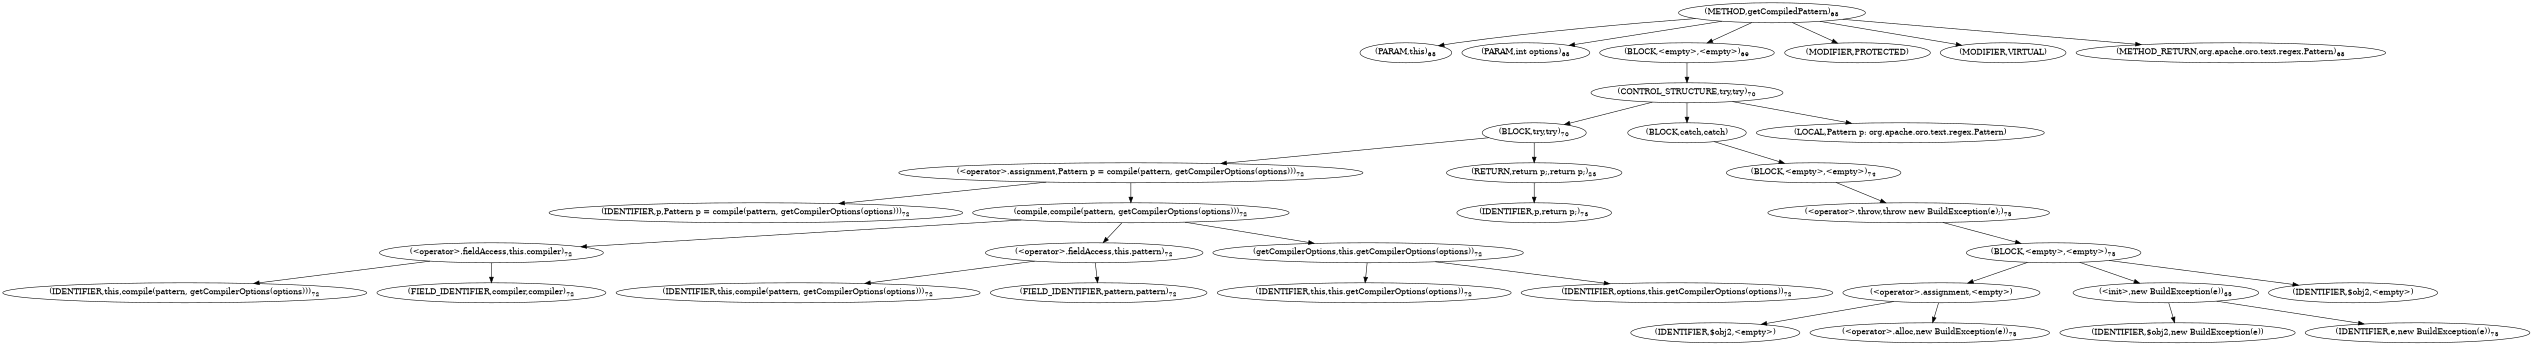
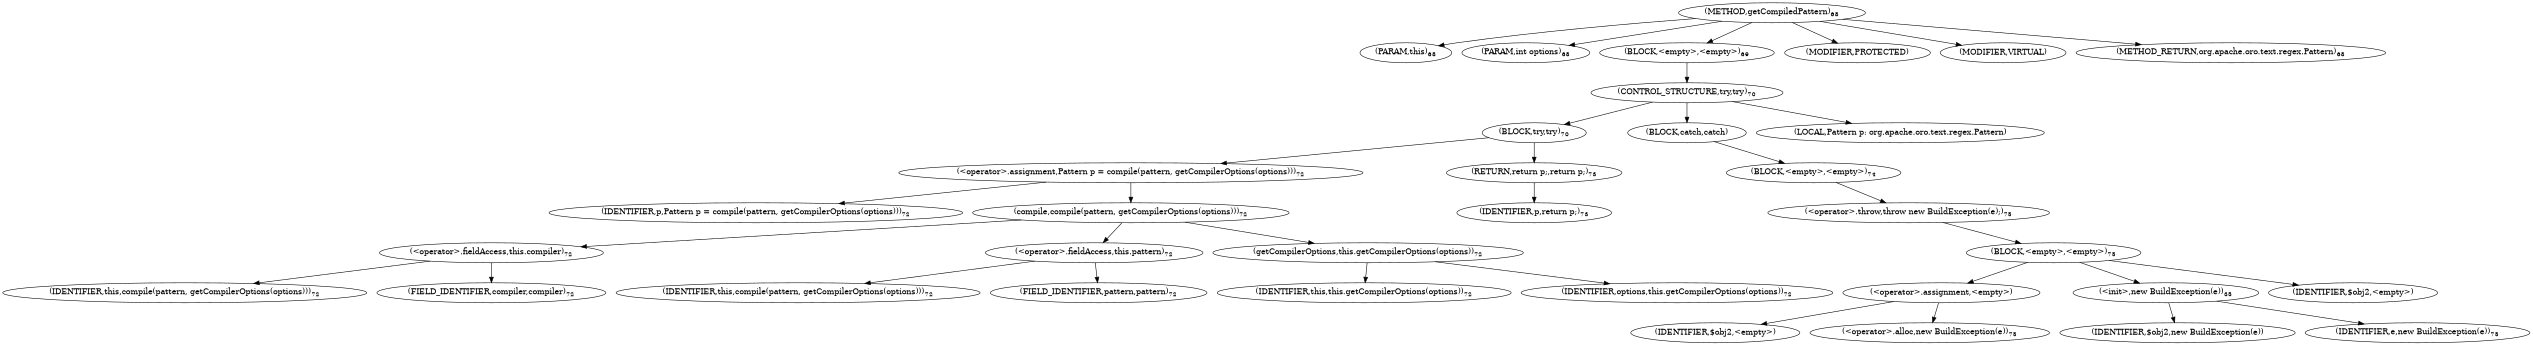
(1593, 172) -> (1593, 172)
